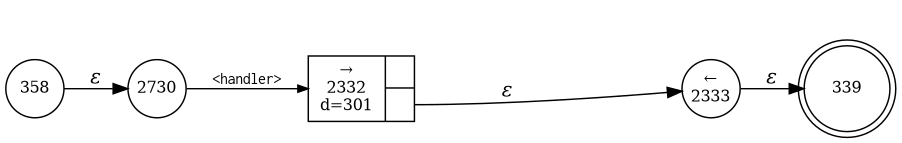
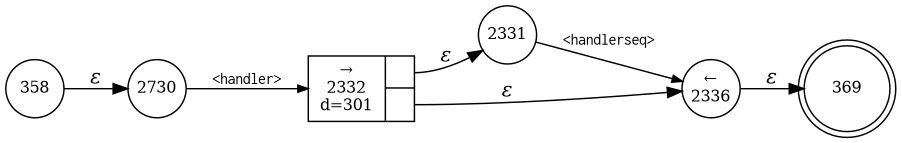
none -> (508, 35)
(711, 89) -> (711, 89)
(847, 89) -> (847, 89)
